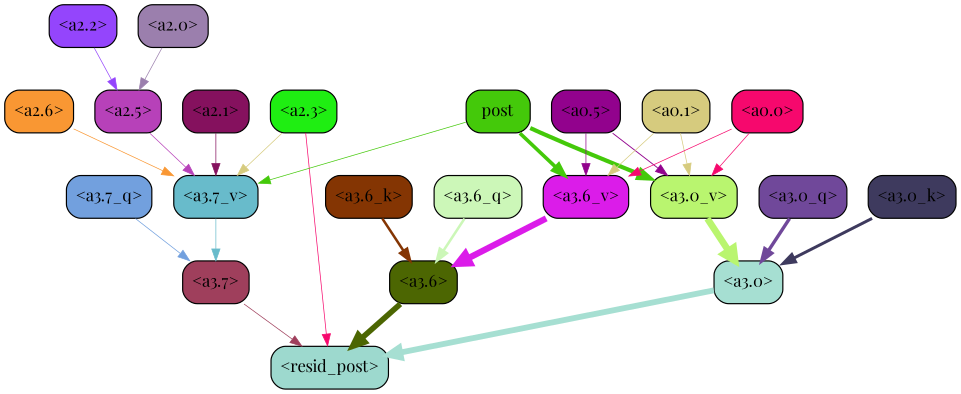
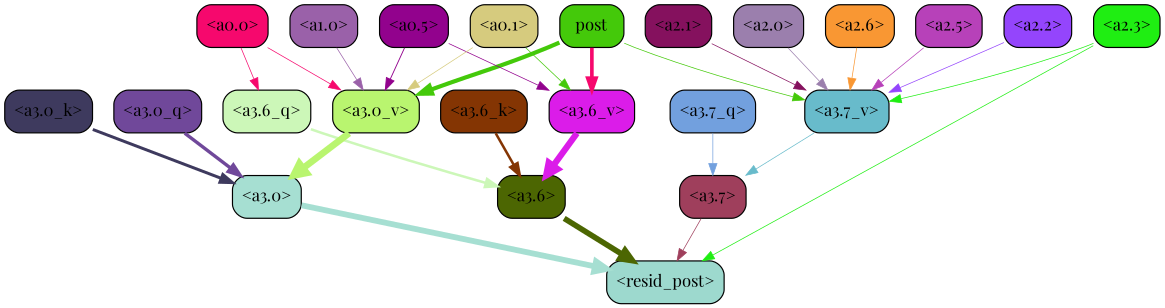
none -> (324, 26)
(103, 64) -> (952, 65)
(153, 64) -> (804, 64)
(641, 145) -> (544, 65)
(693, 147) -> (247, 63)
(264, 150) -> (998, 74)
(538, 150) -> (592, 63)
(316, 233) -> (903, 150)
